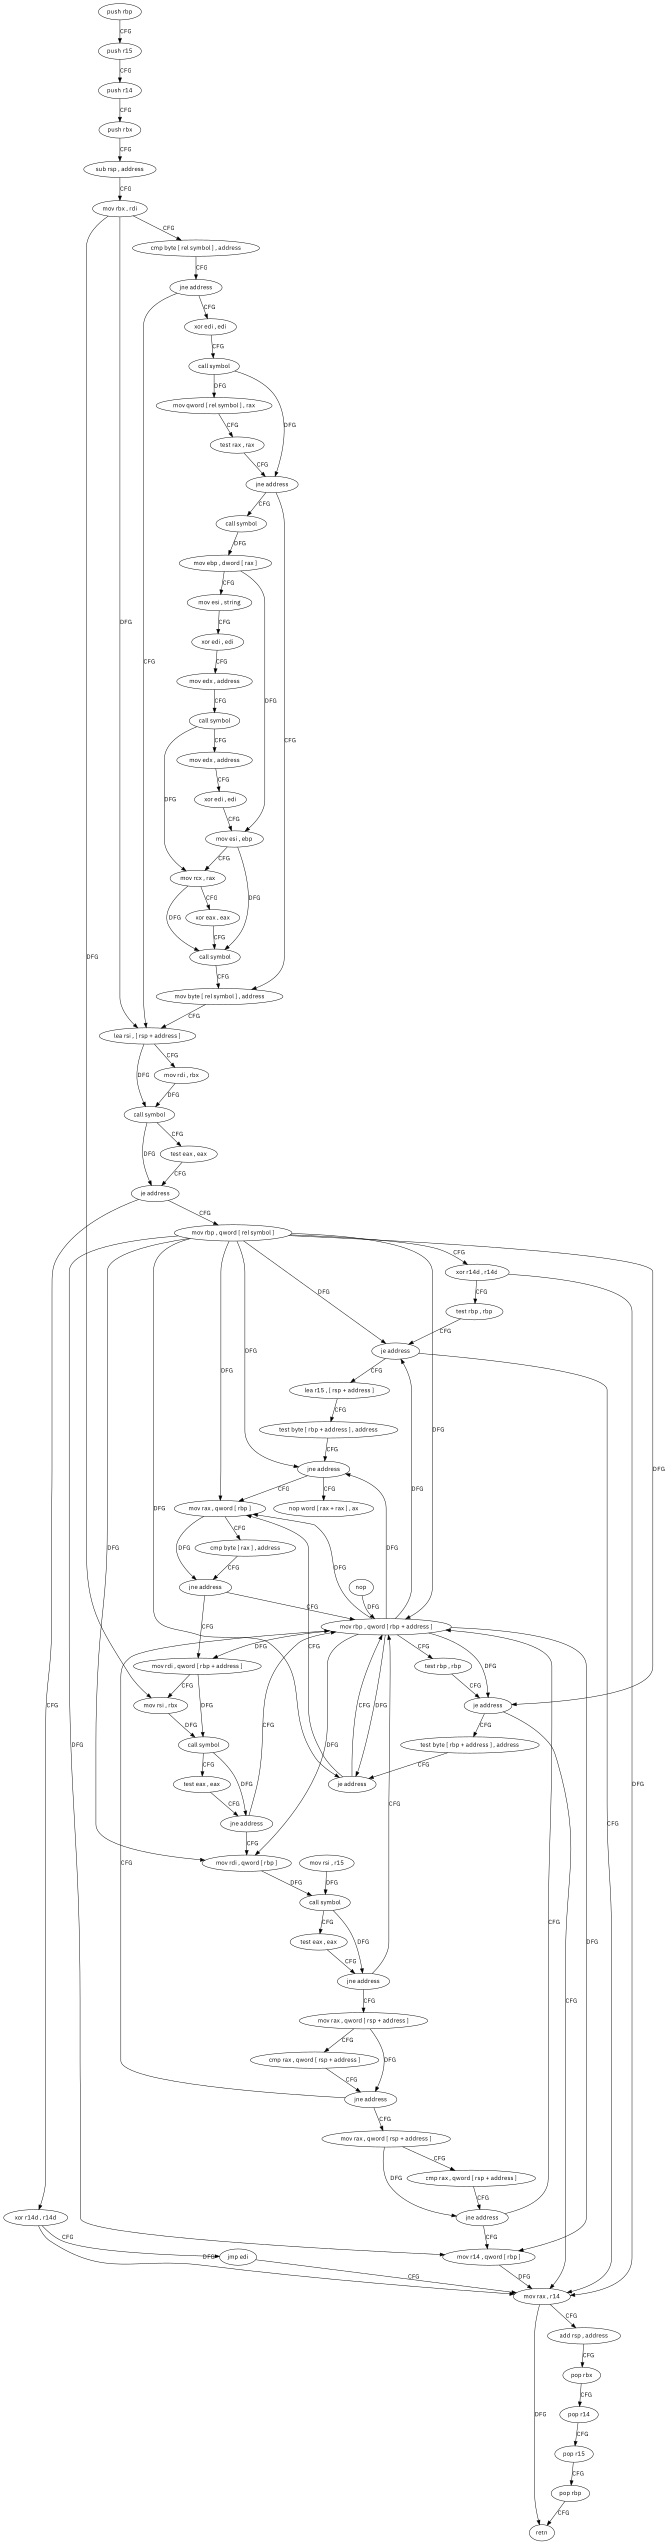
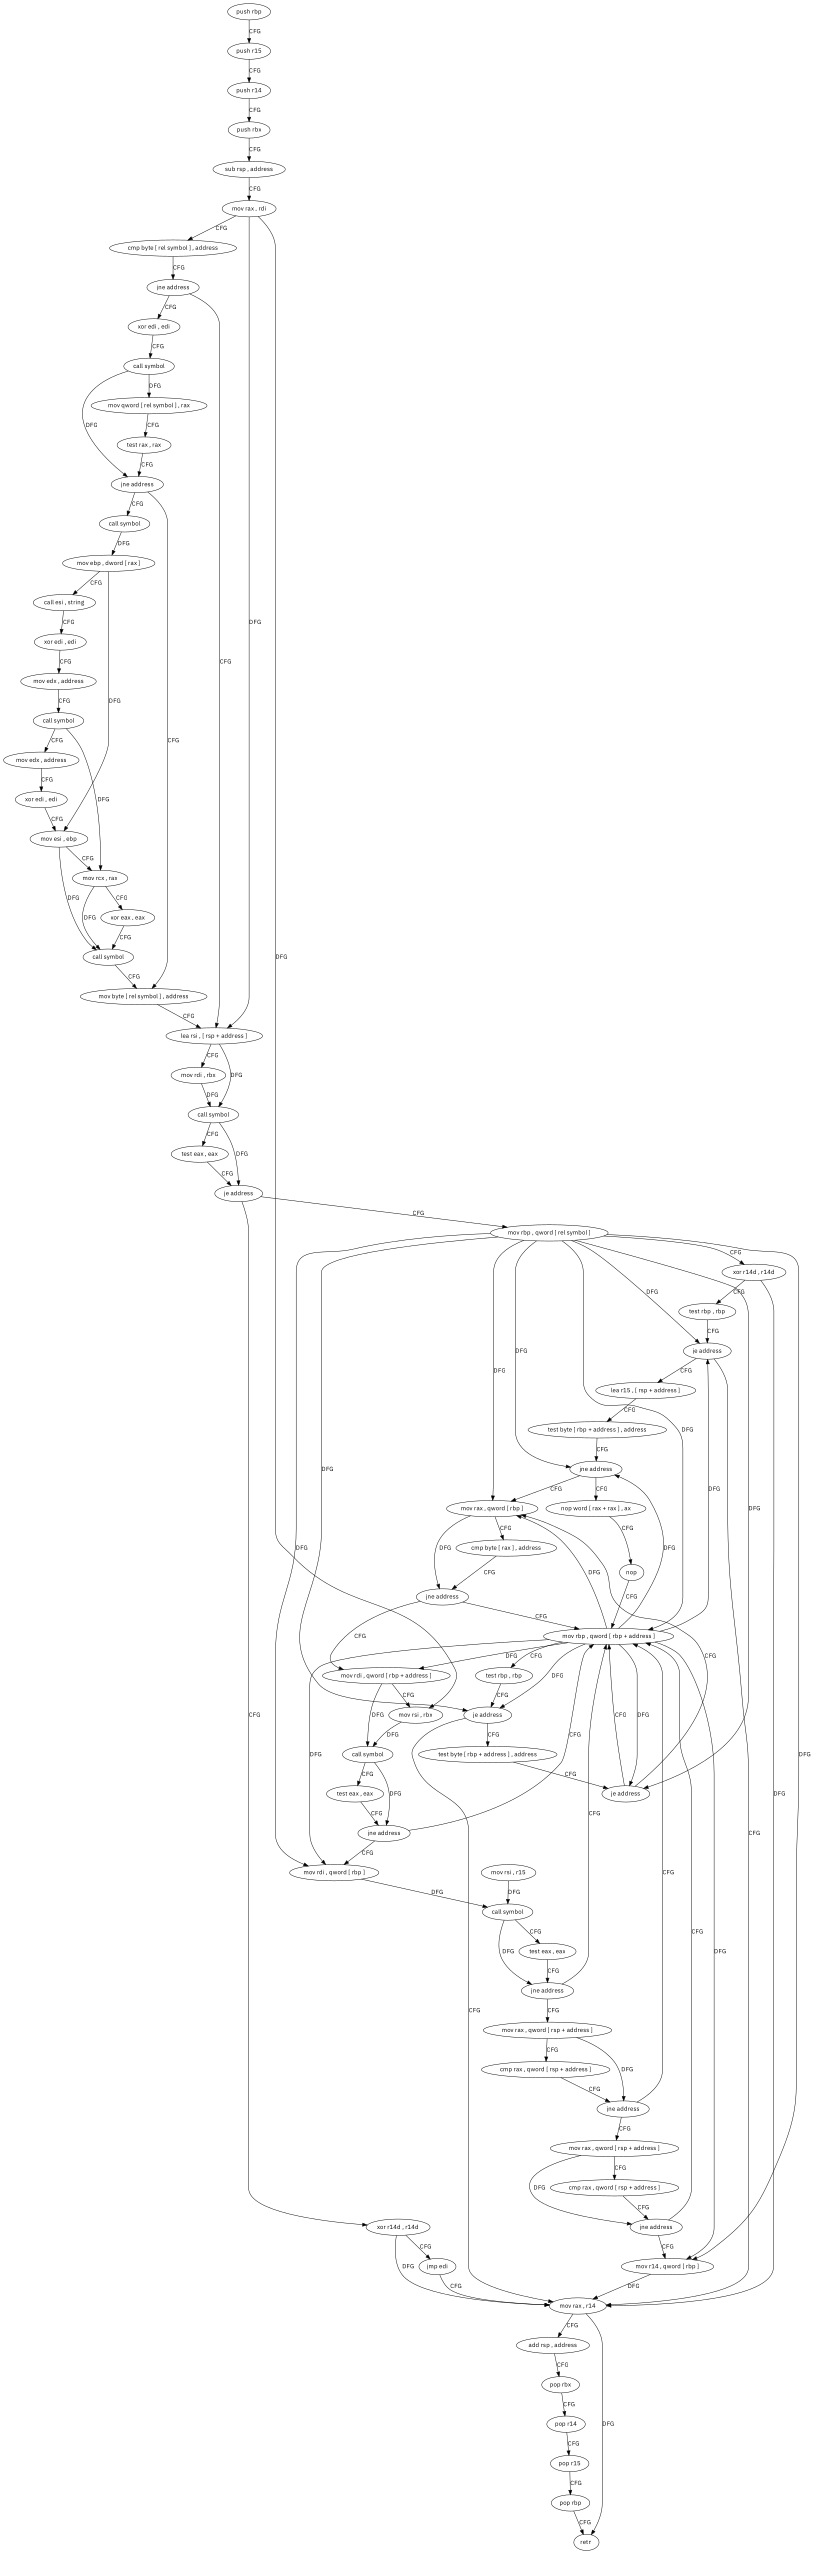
(120, 209) -> (249, 209)
(220, 603) -> (64, 603)
none -> (624, 1536)
(373, 1607) -> (632, 1597)
